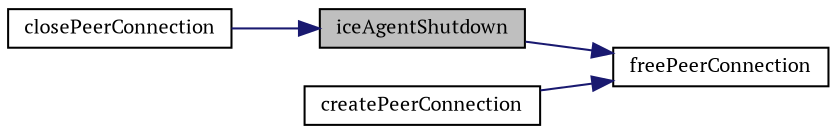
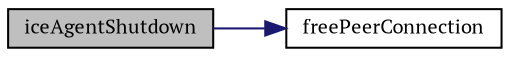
(120, 28) -> none
(422, 106) -> none
